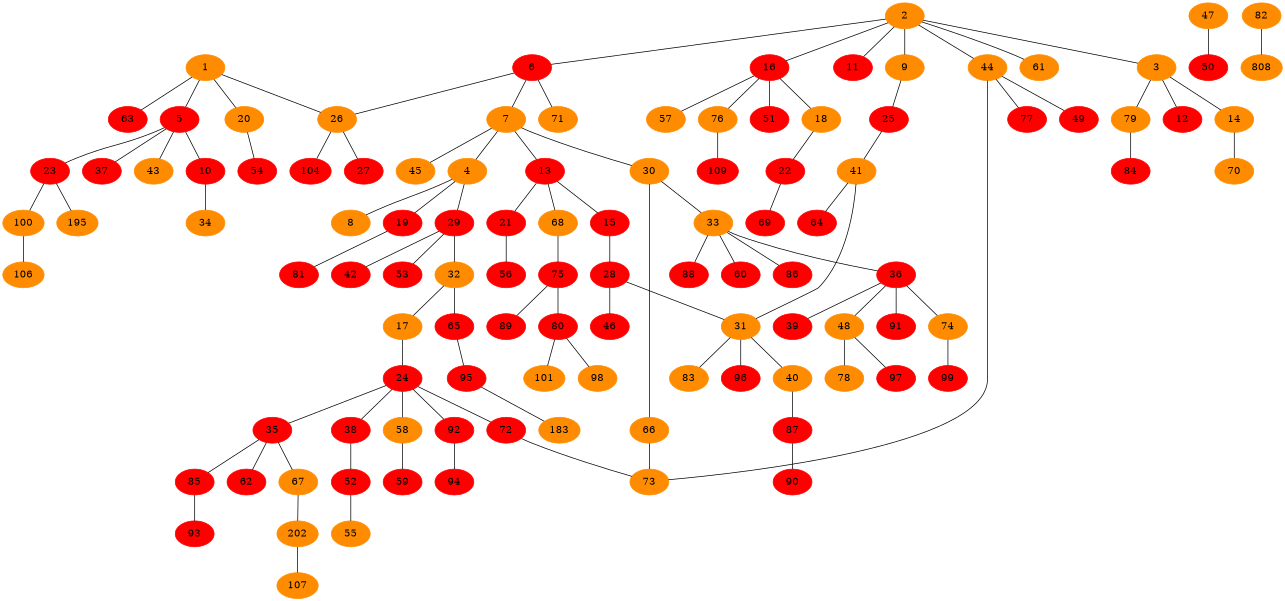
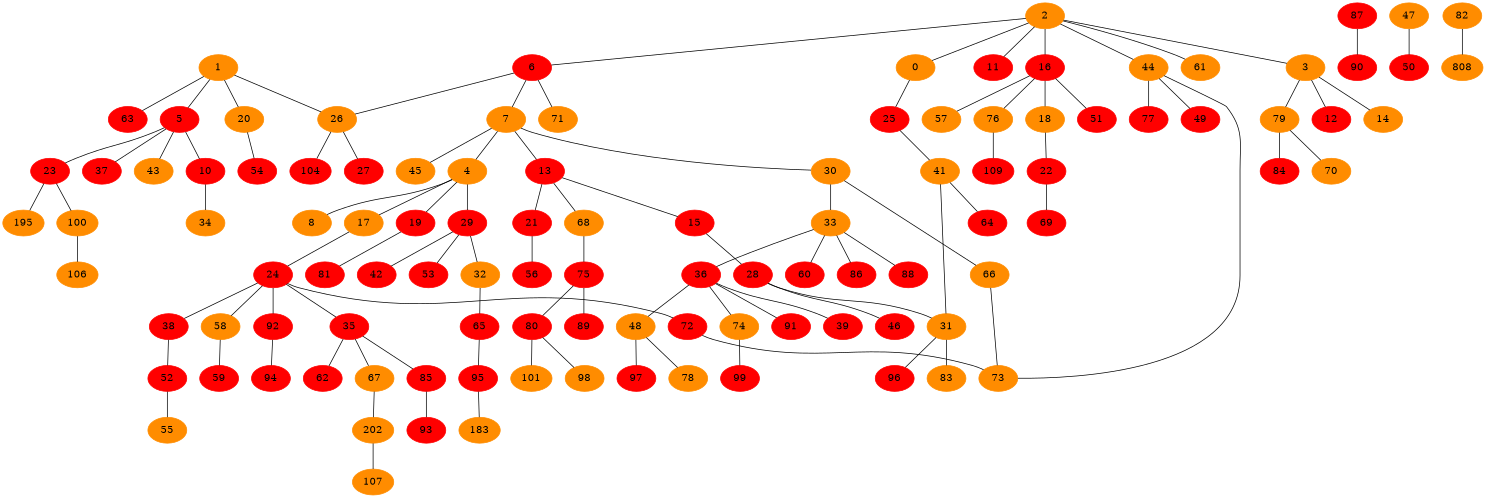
(905, 68) -> (916, 68)
(1234, 145) -> (1305, 145)
(429, 301) -> (416, 197)
(793, 378) -> none
